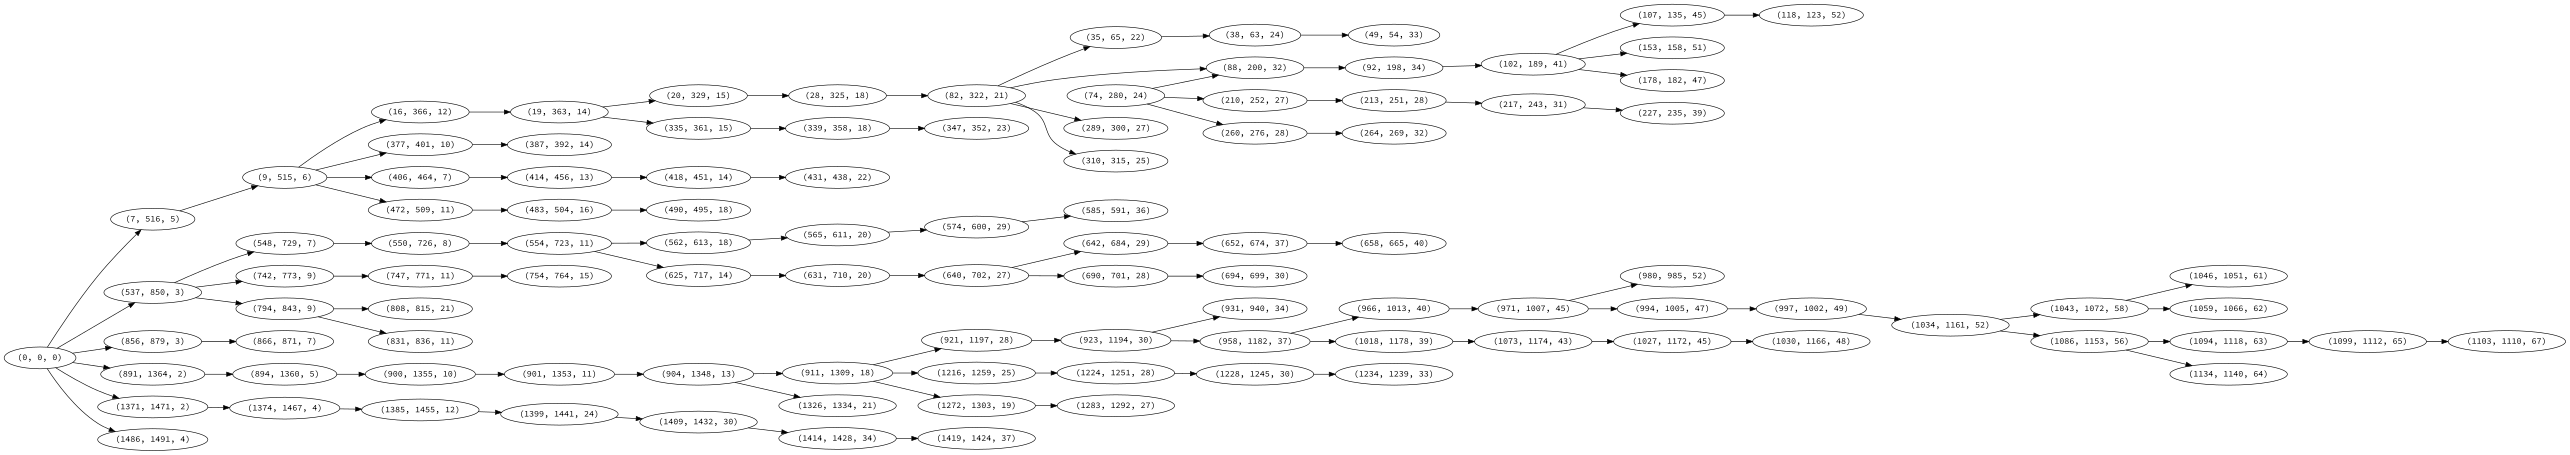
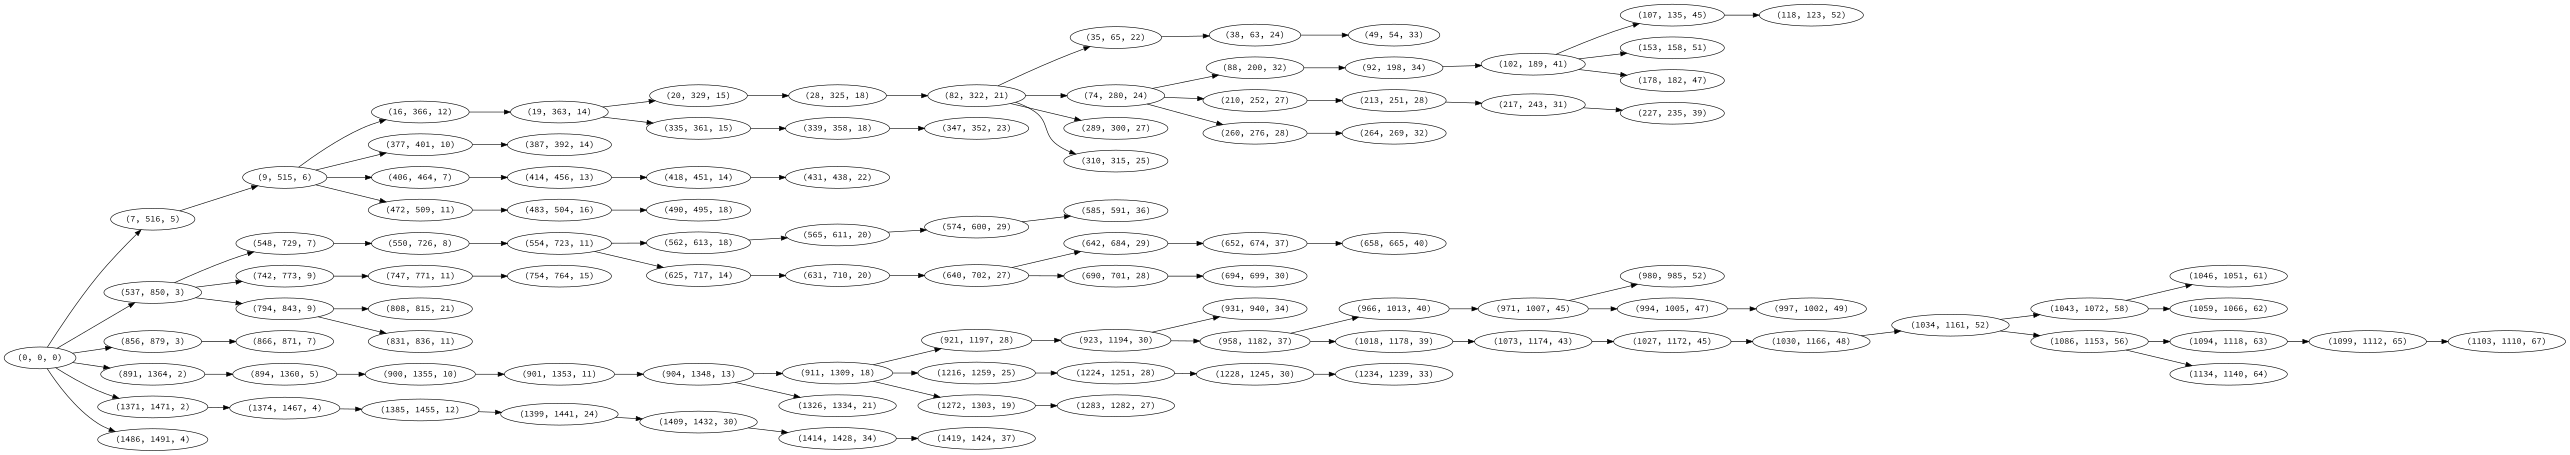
(1105, 74) -> (1043, 96)
(1877, 317) -> (1878, 334)
(1116, 406) -> (1116, 406)
